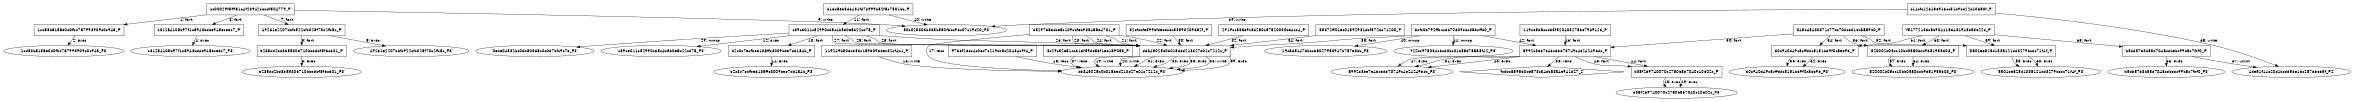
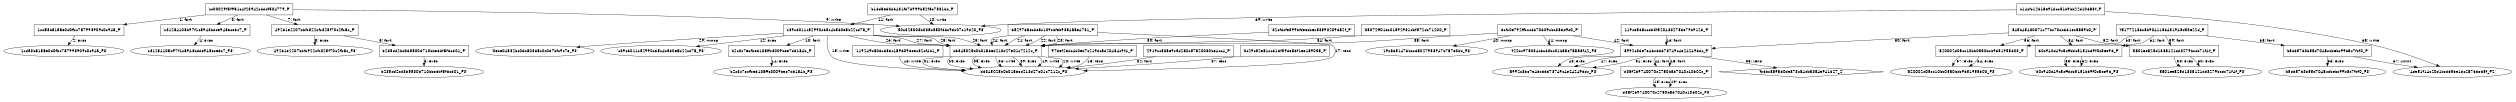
(1226, 40) -> (1113, 63)
none -> (885, 67)
